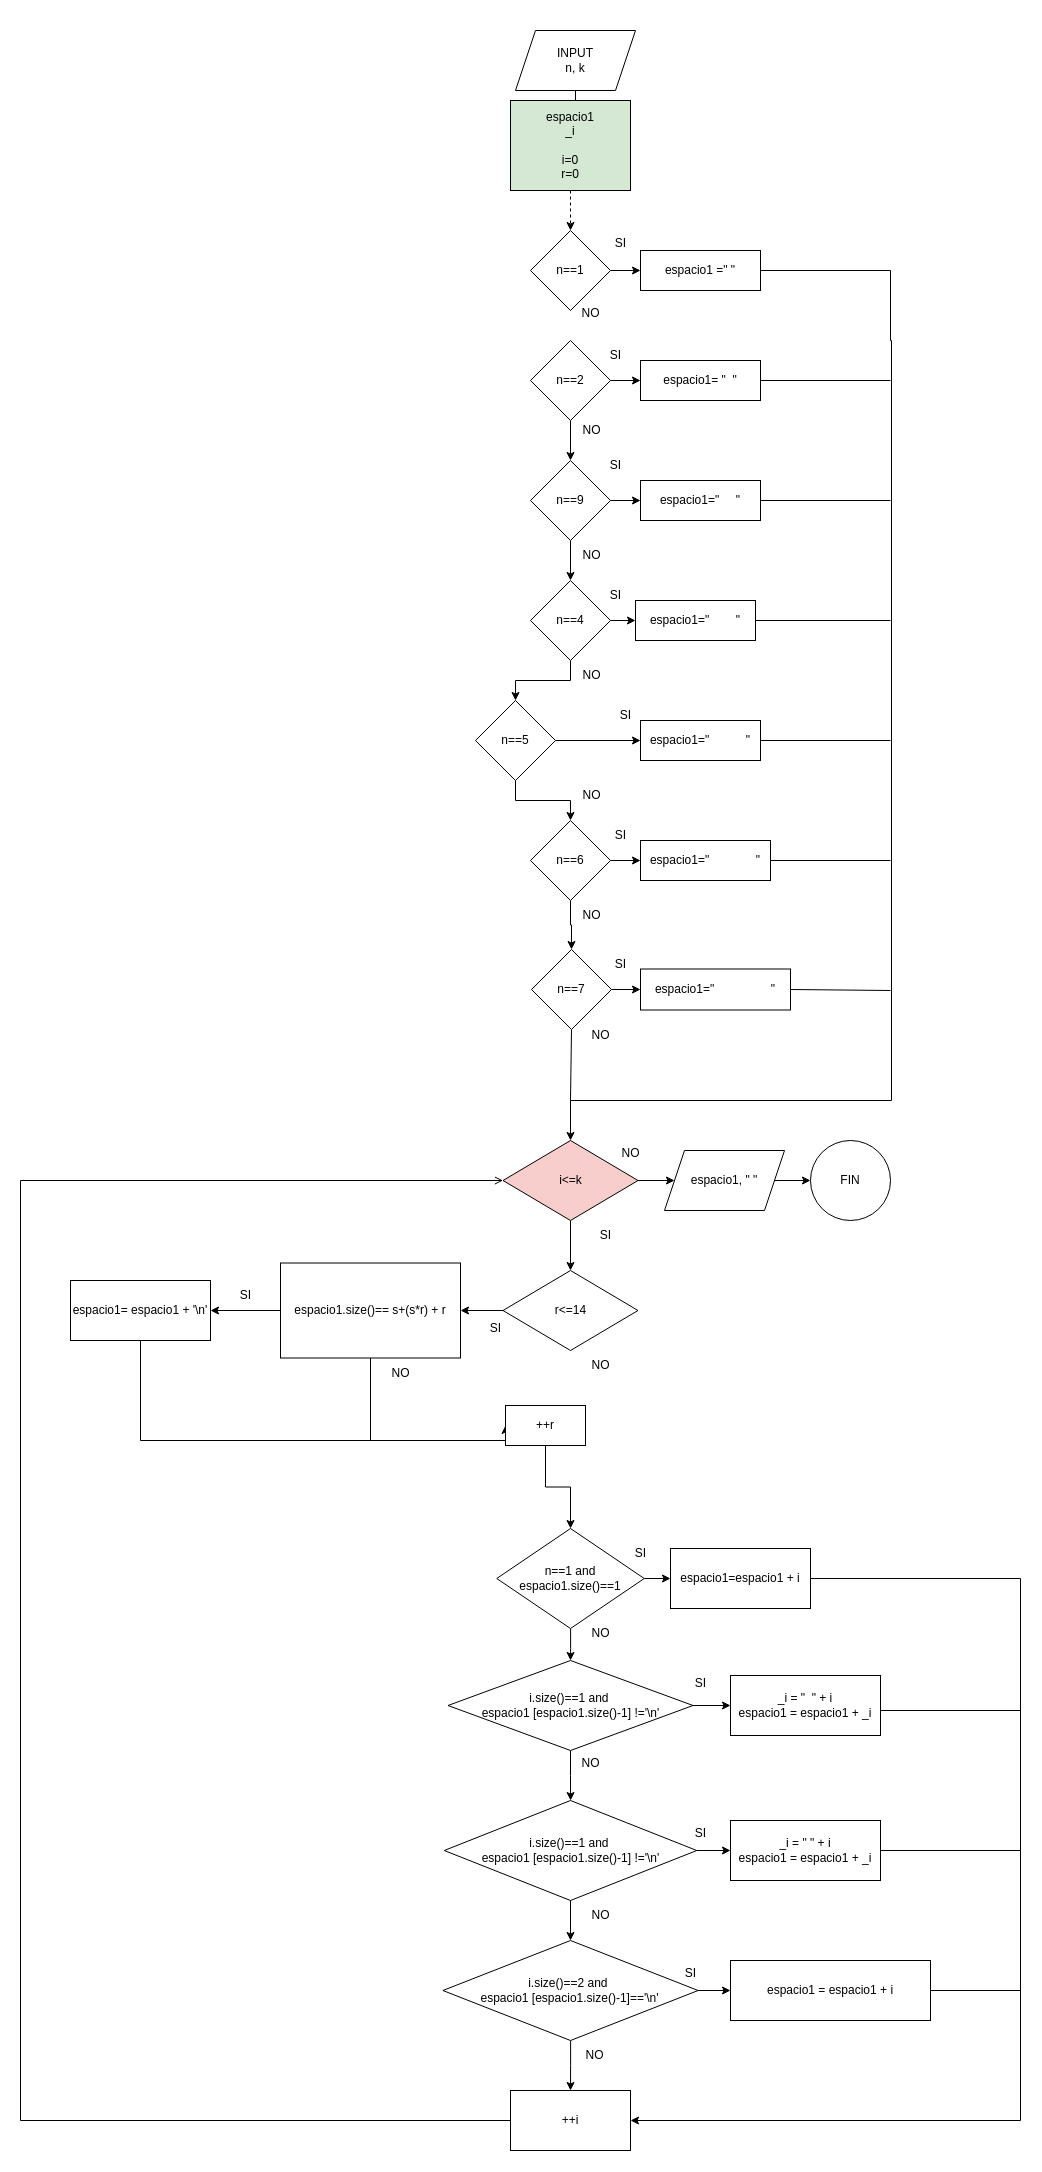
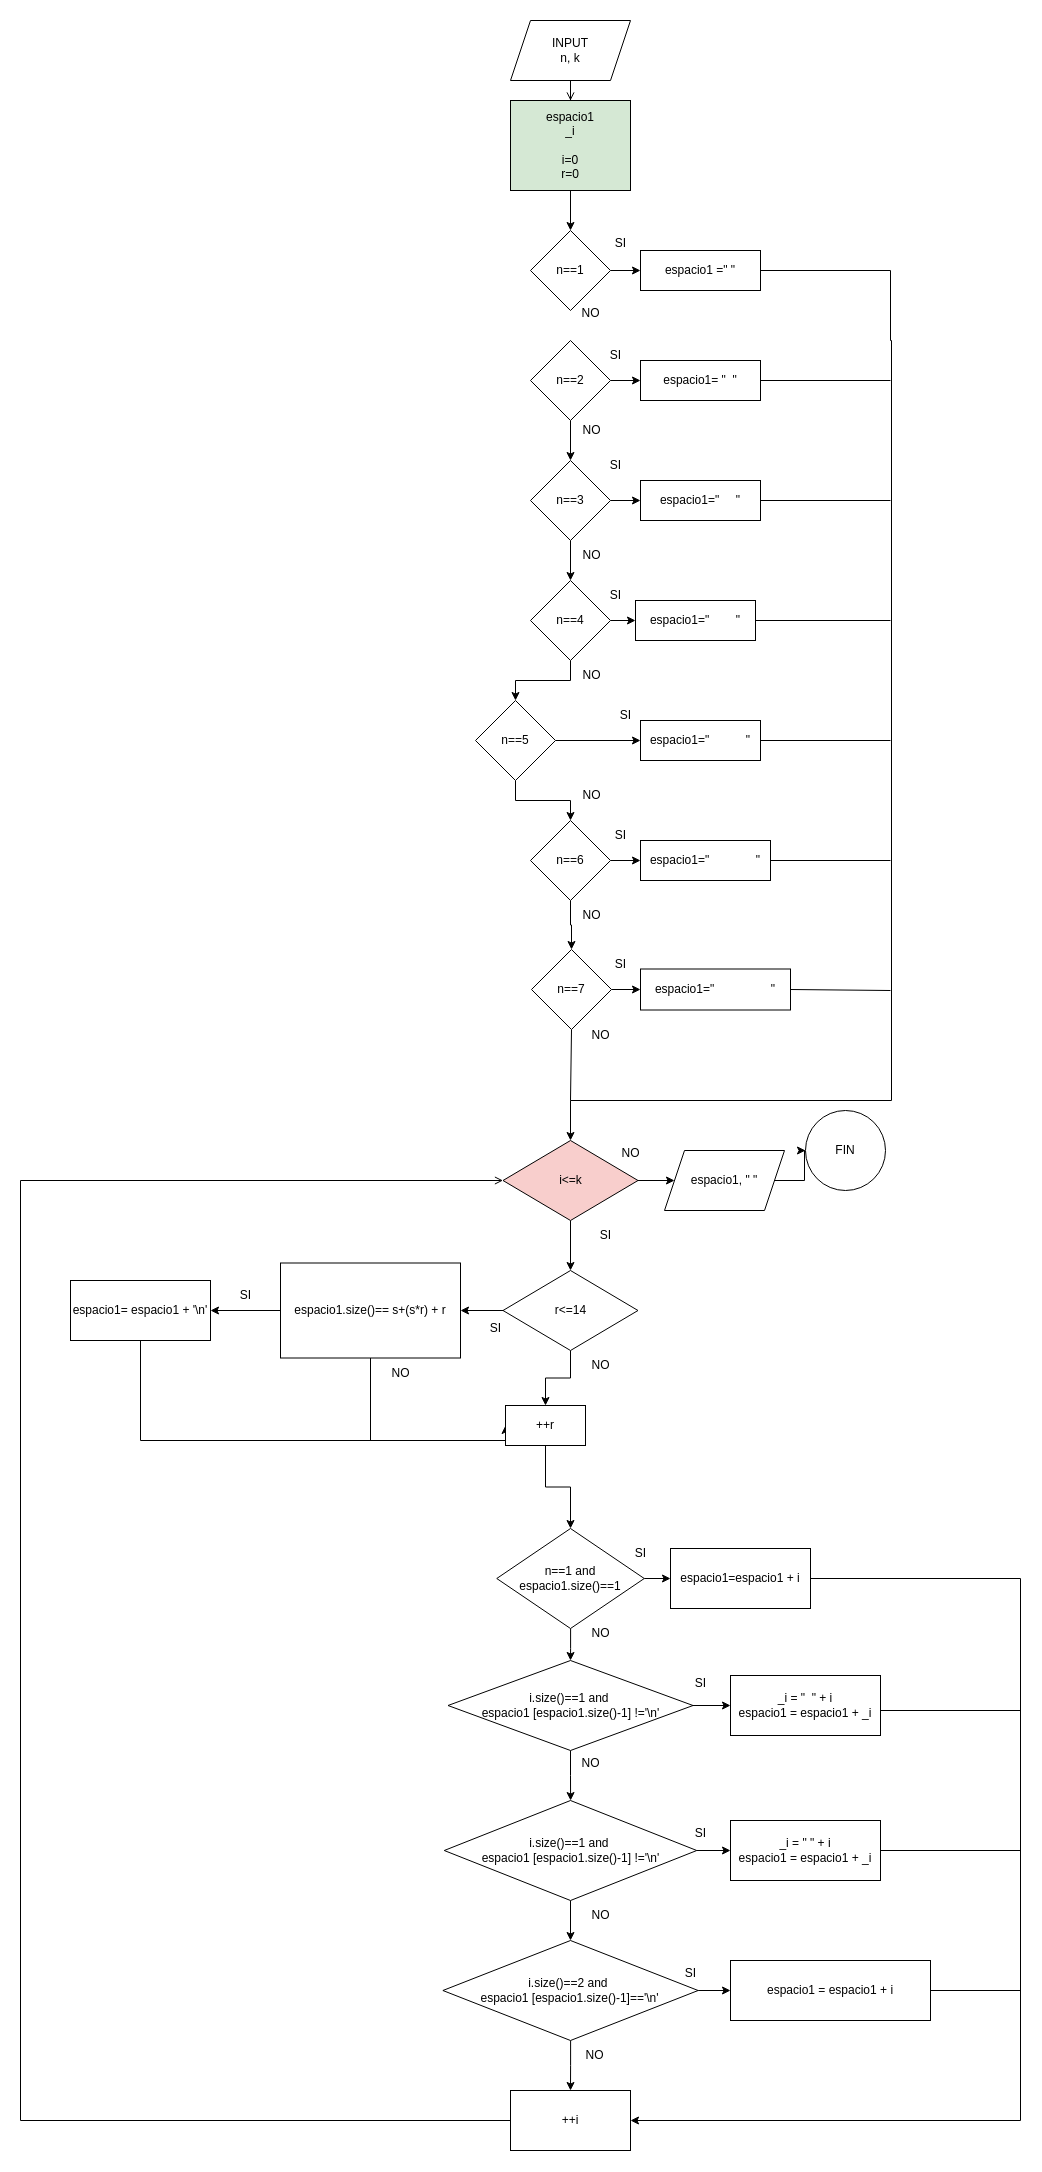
(576, 61) -> (571, 51)
(571, 207) -> (571, 207)
(571, 501) -> (571, 501)
(851, 1181) -> (846, 1151)
none -> (562, 1378)
